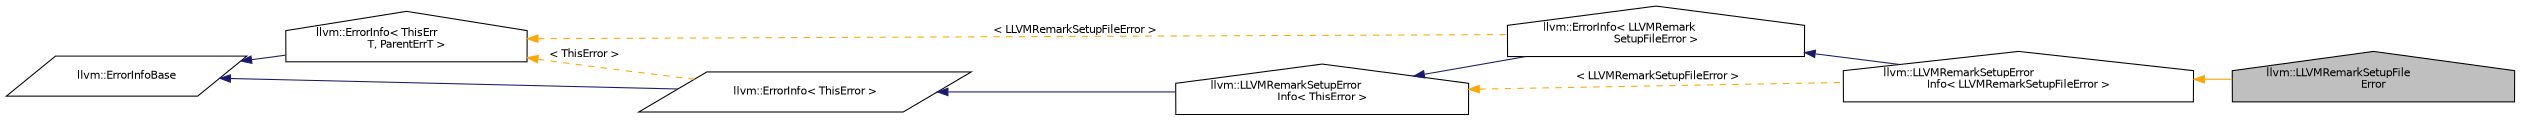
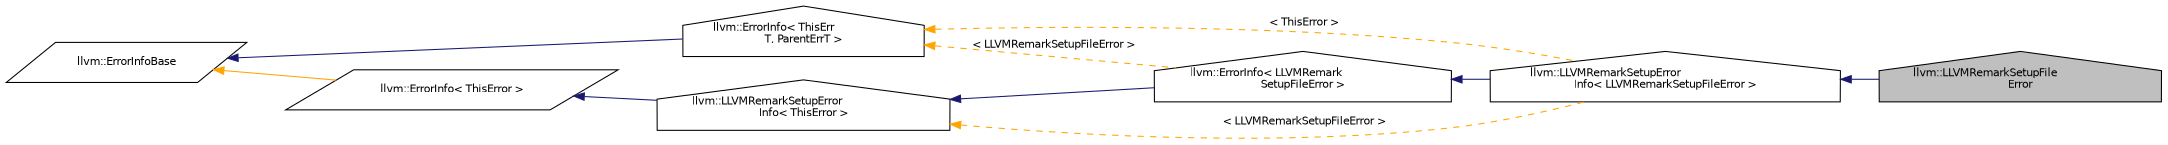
(616, 70) -> (1257, 30)
(2218, 79) -> (1865, 79)
(454, 84) -> (280, 75)
